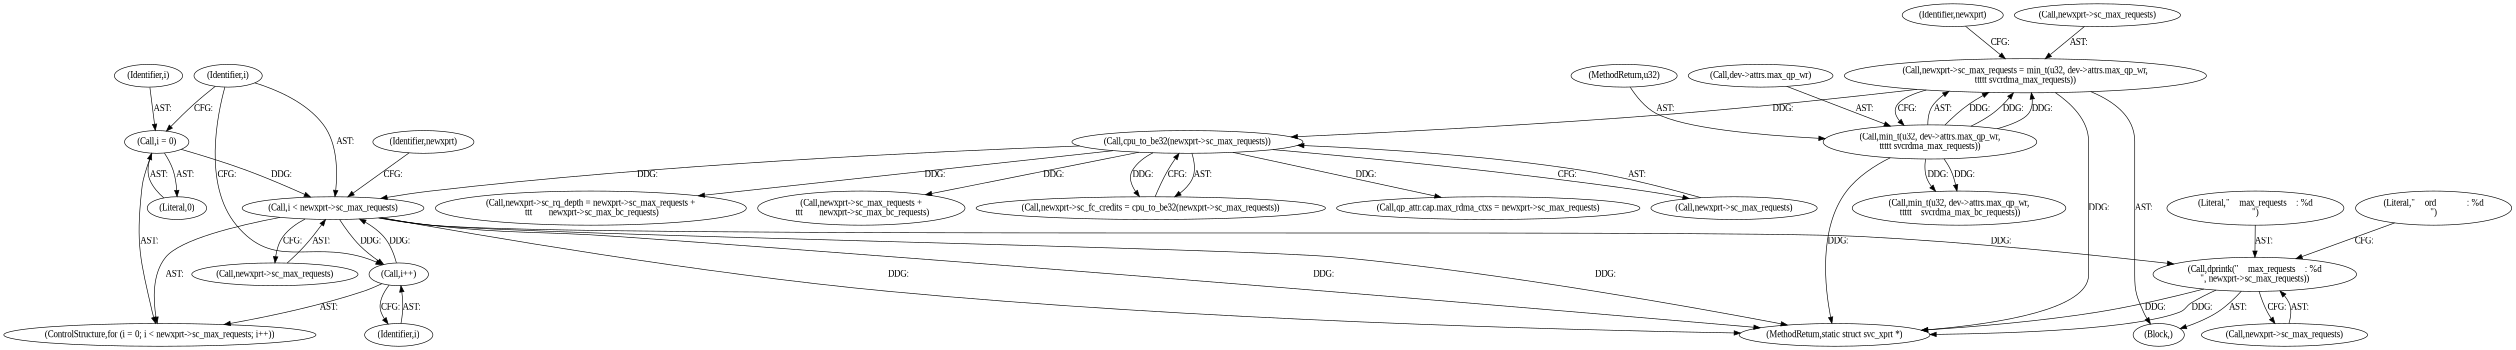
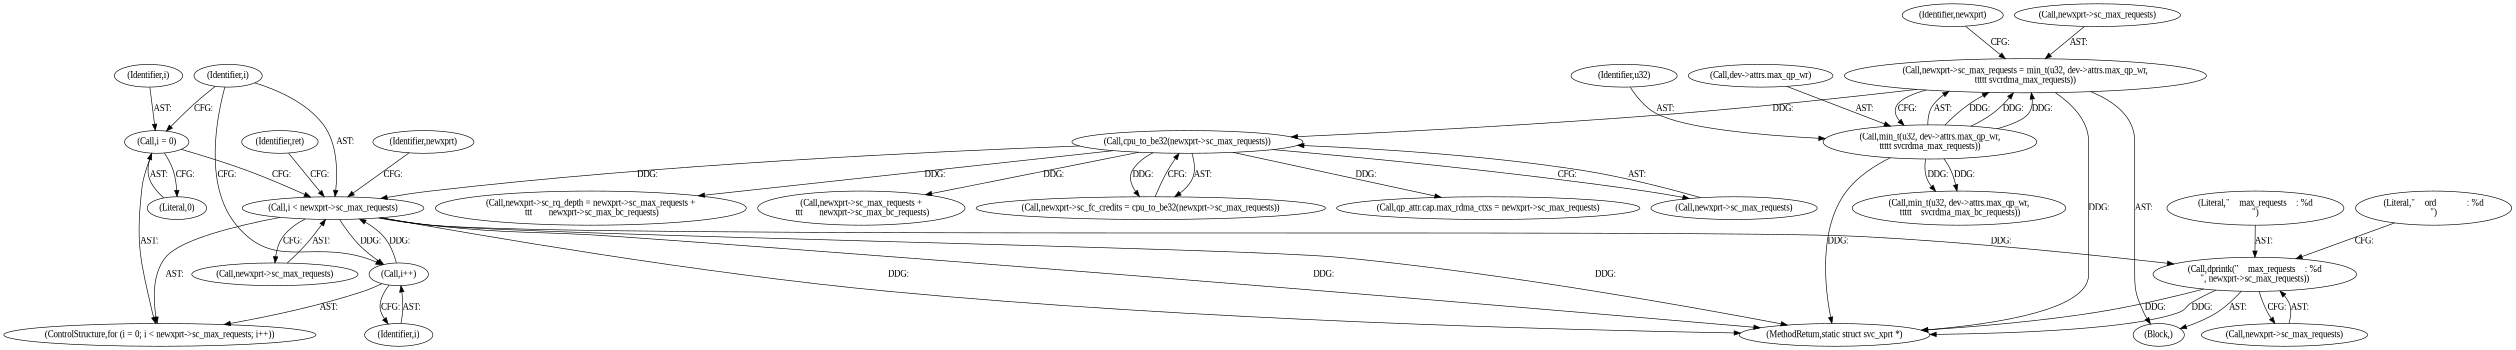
(1624, 76) -> (1624, 76)
none -> (280, 142)
(186, 175) -> (186, 175)
(283, 175) -> (283, 175)
